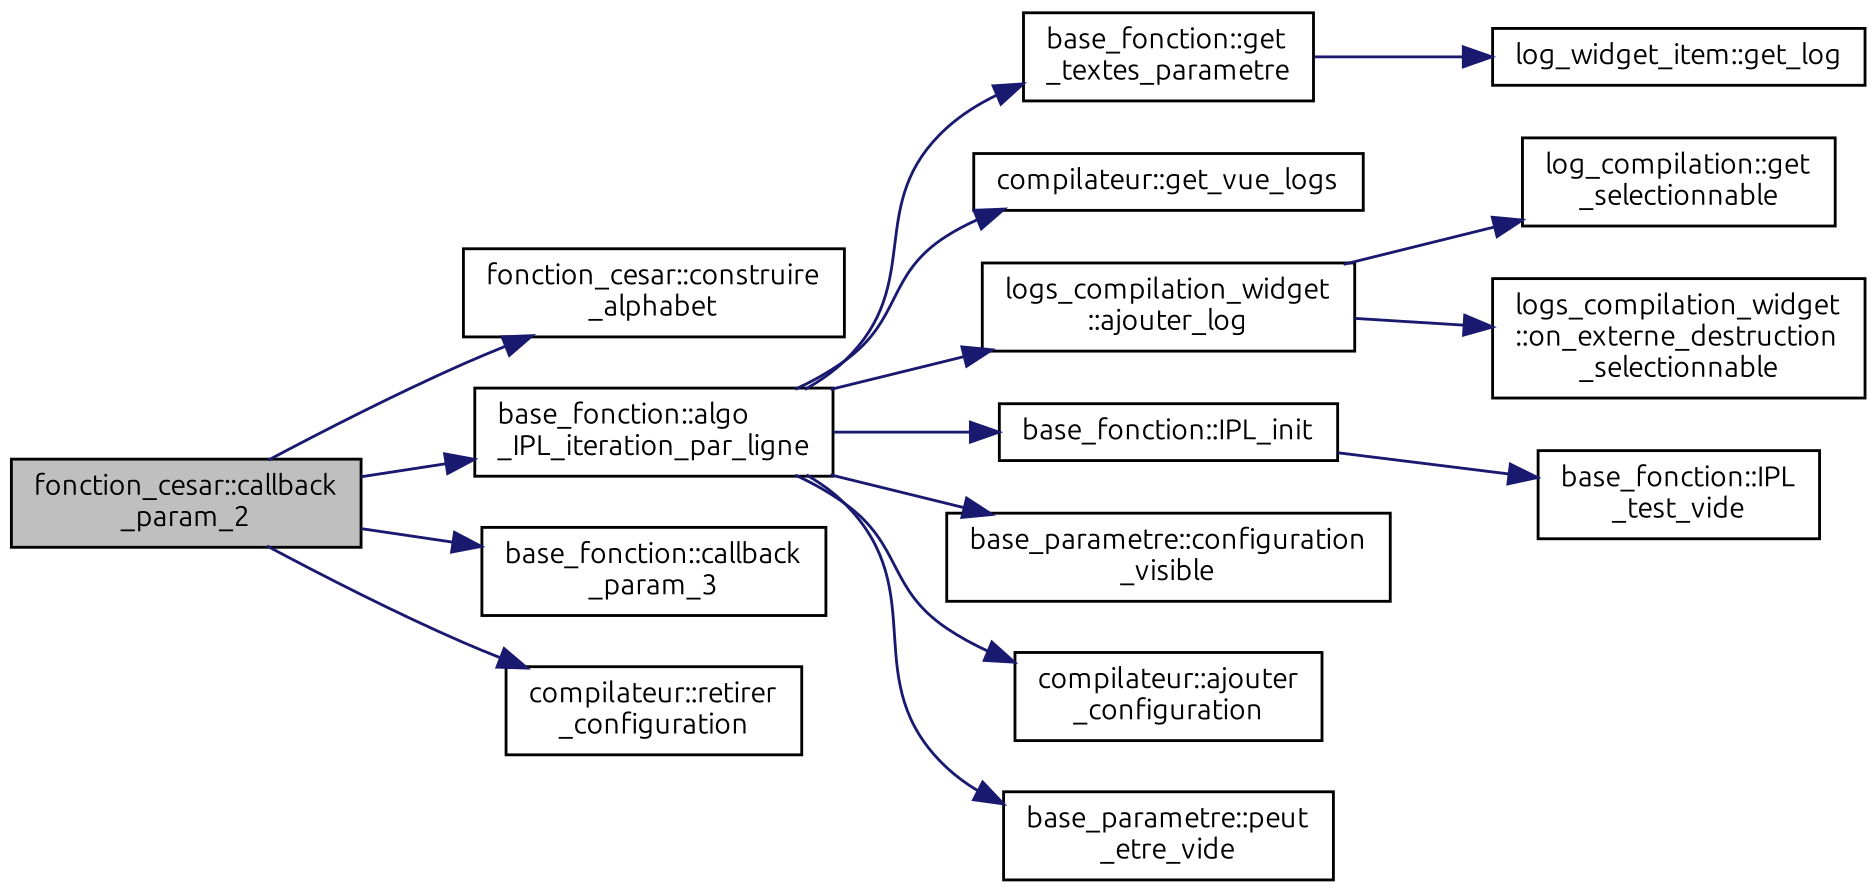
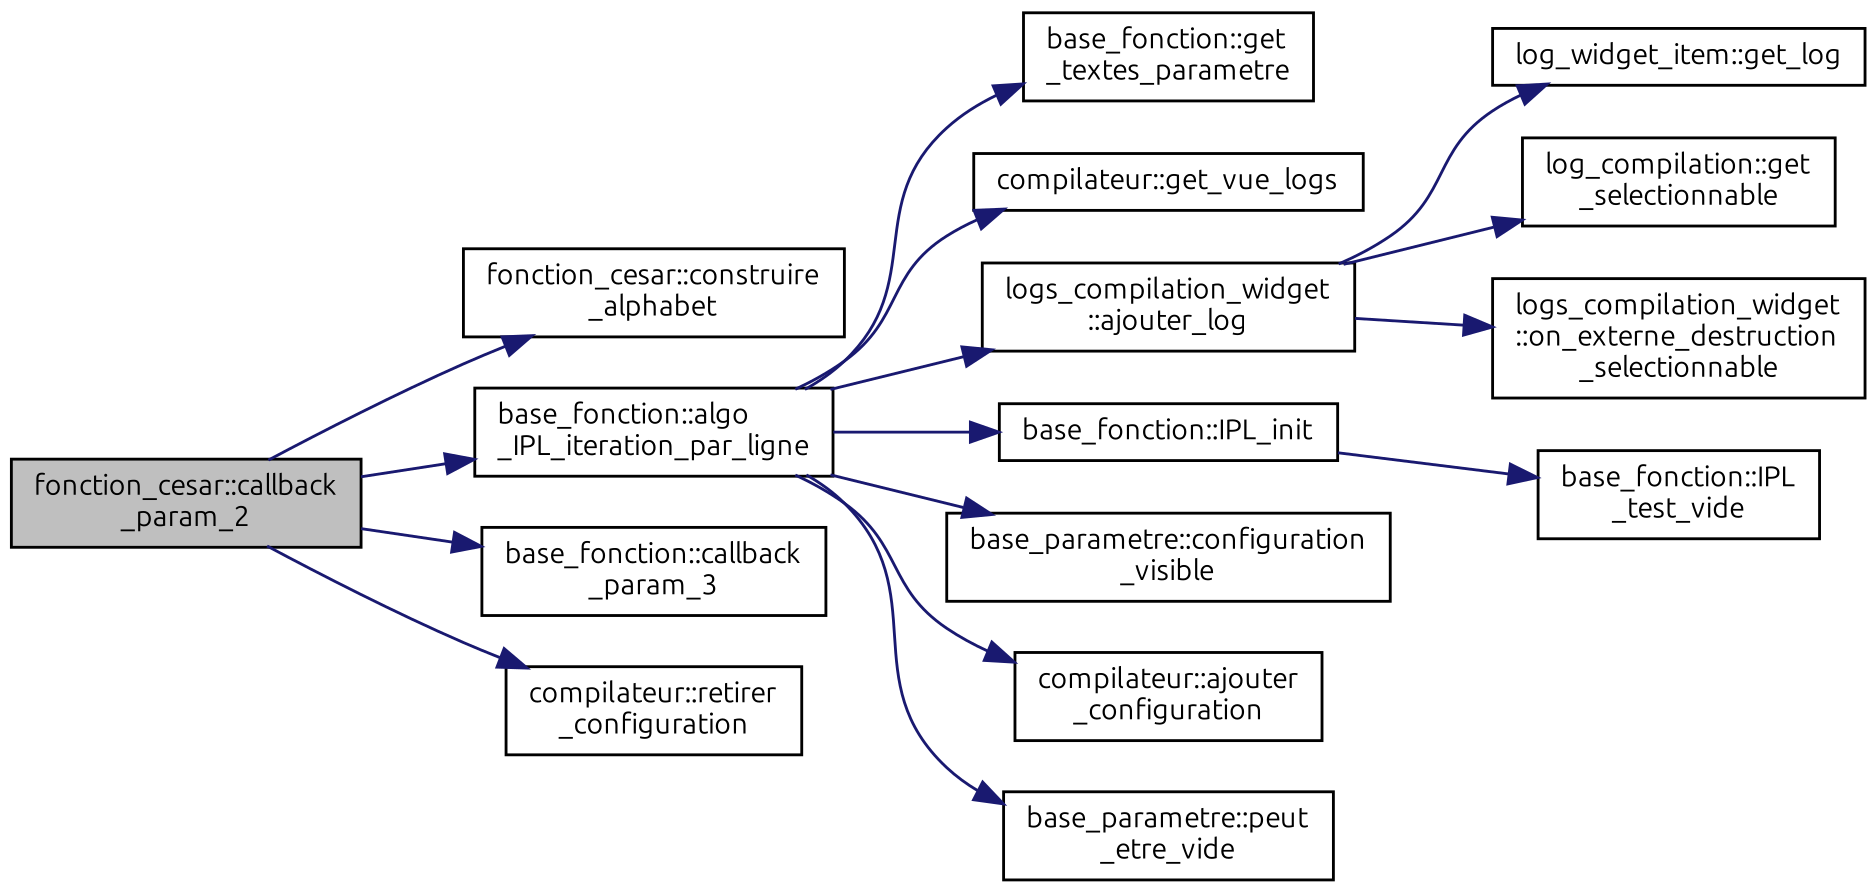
(1389, 57) -> (1435, 185)
